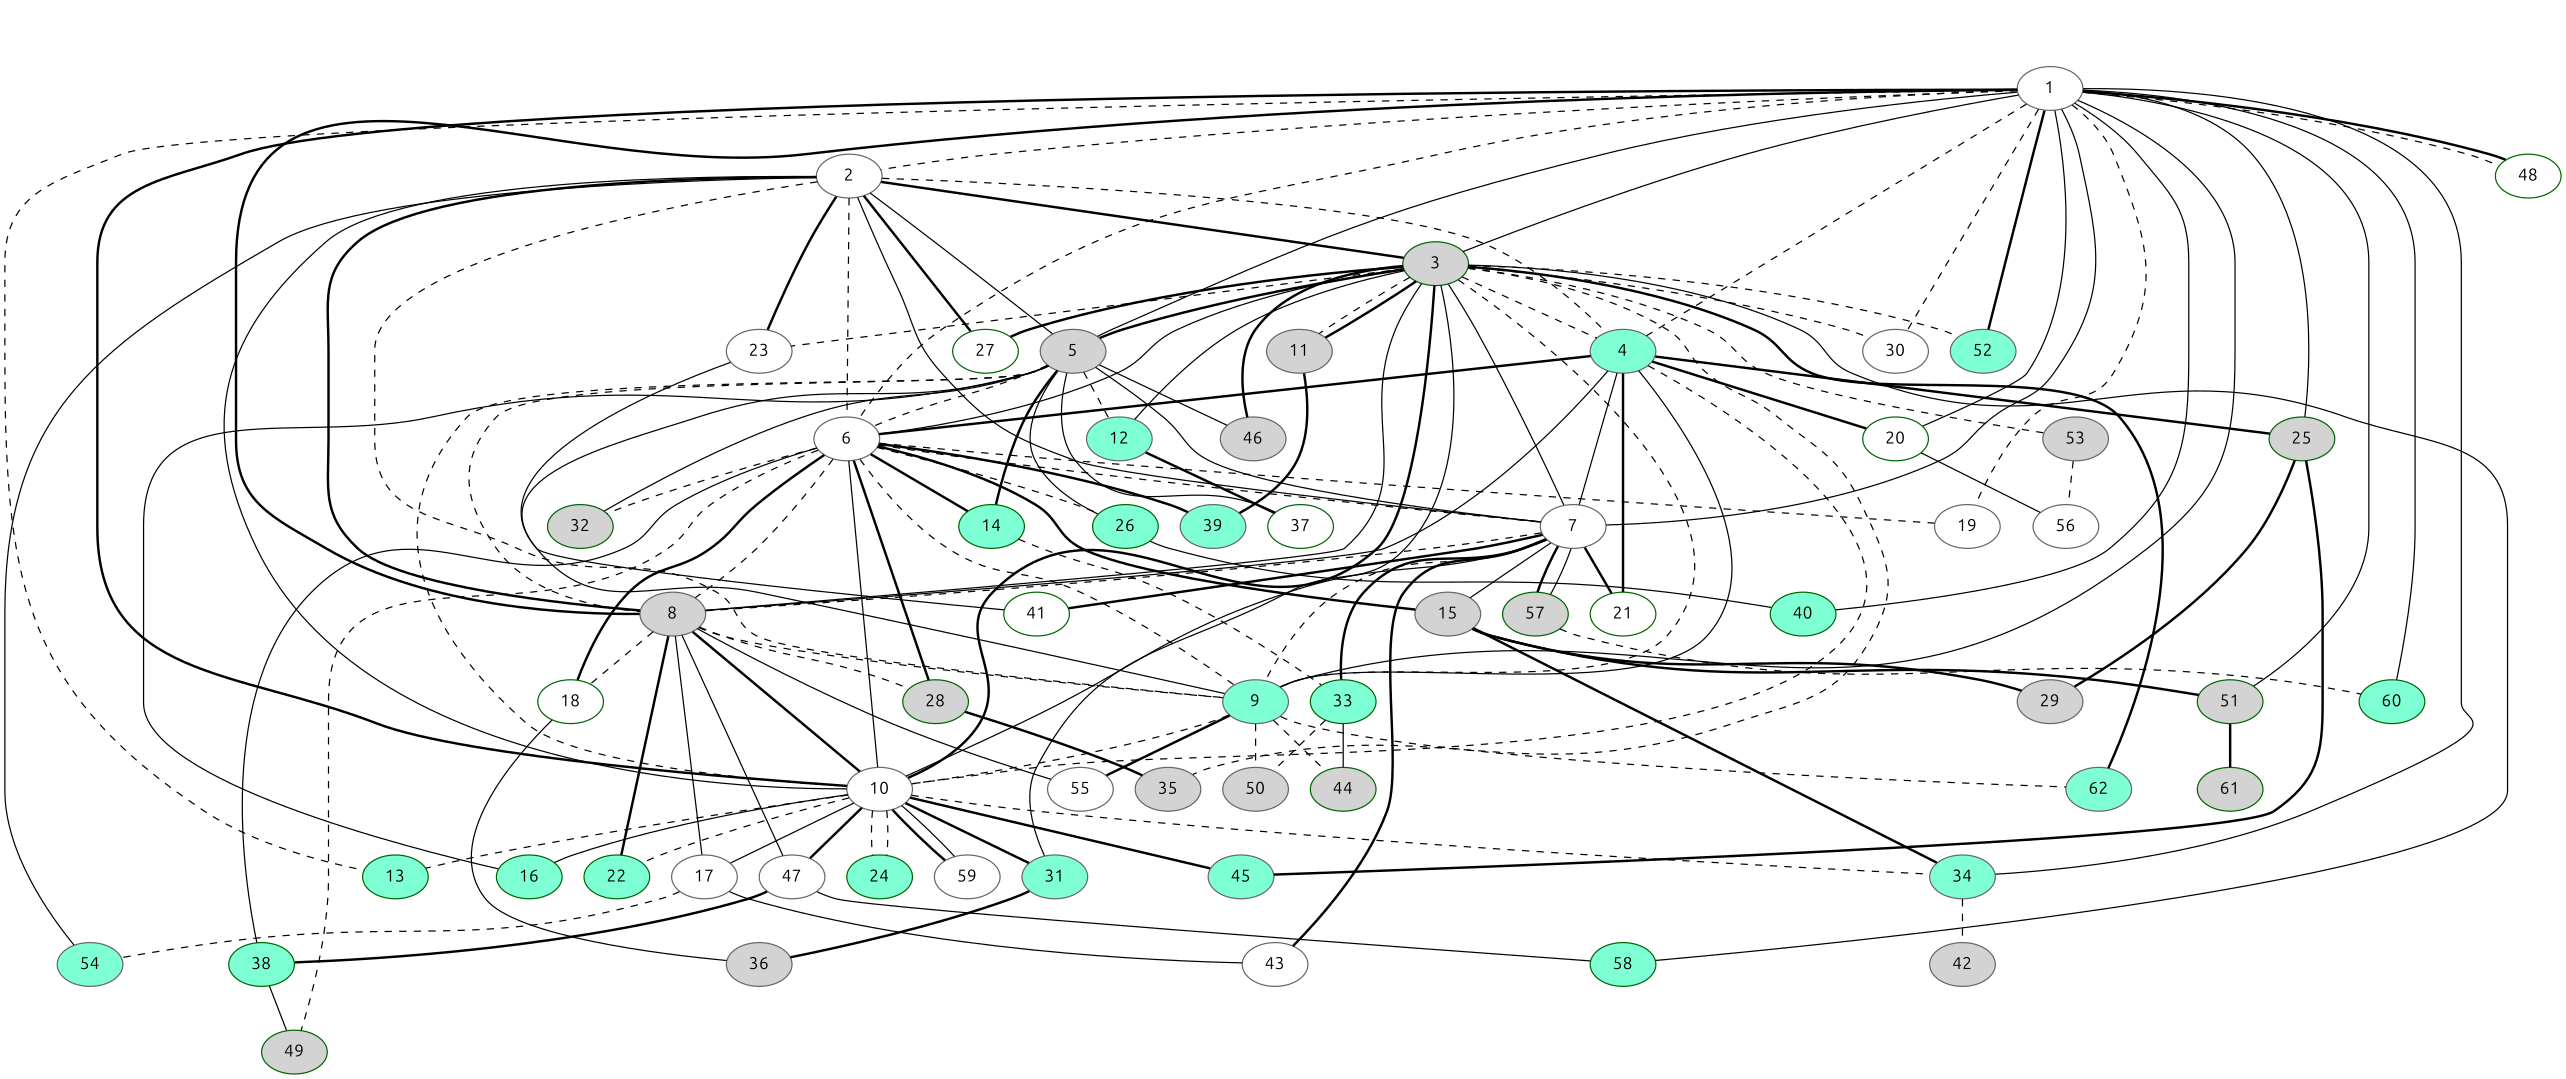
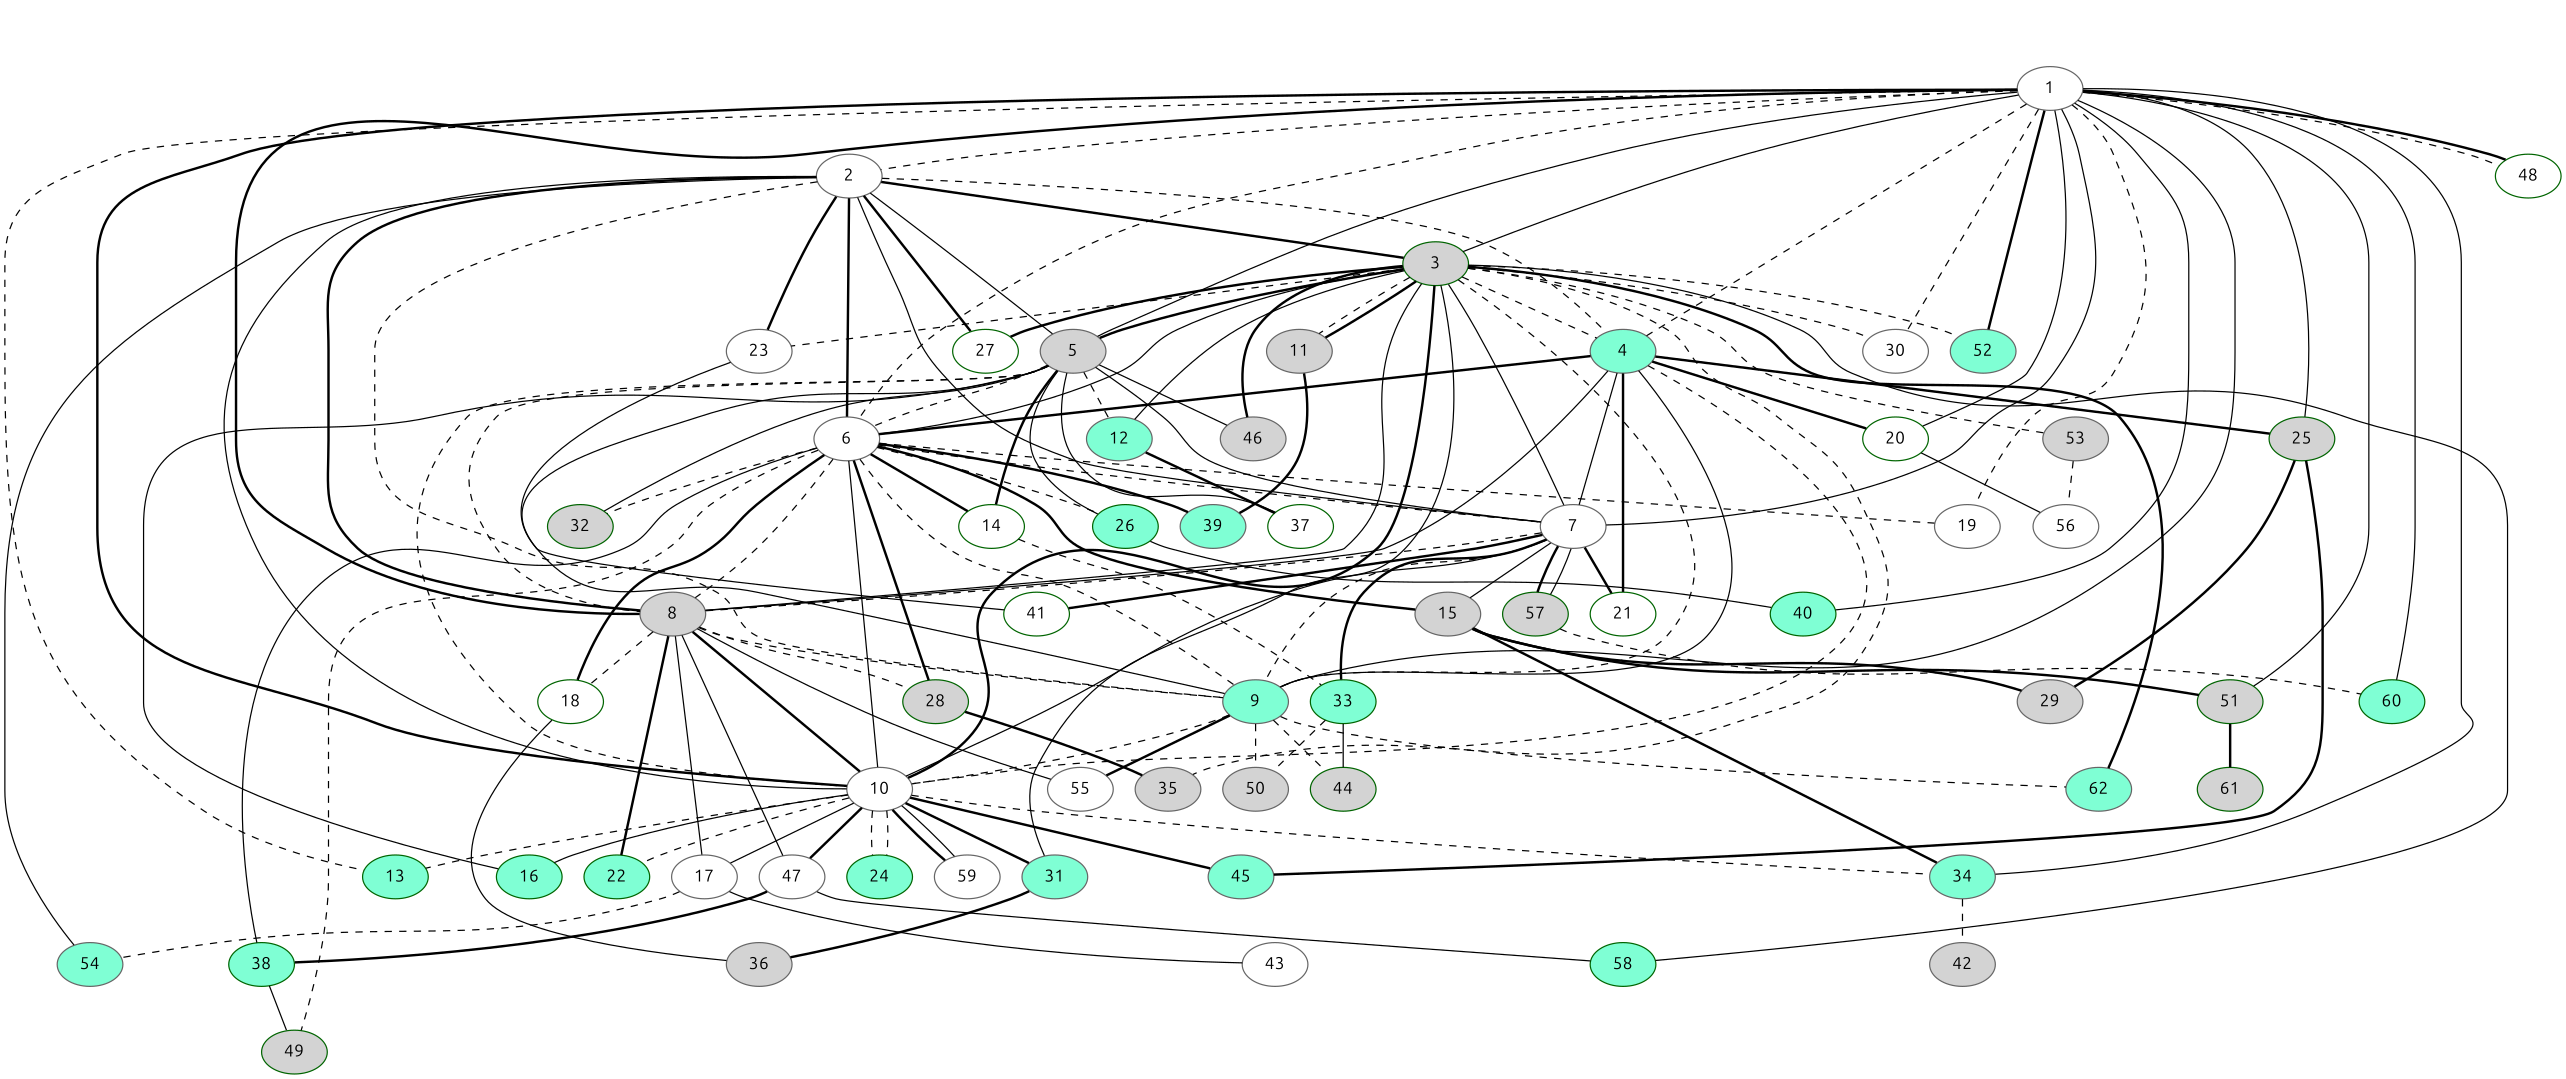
(848, 307) -> (848, 307)
(992, 526) -> (992, 526)
(1391, 706) -> none
